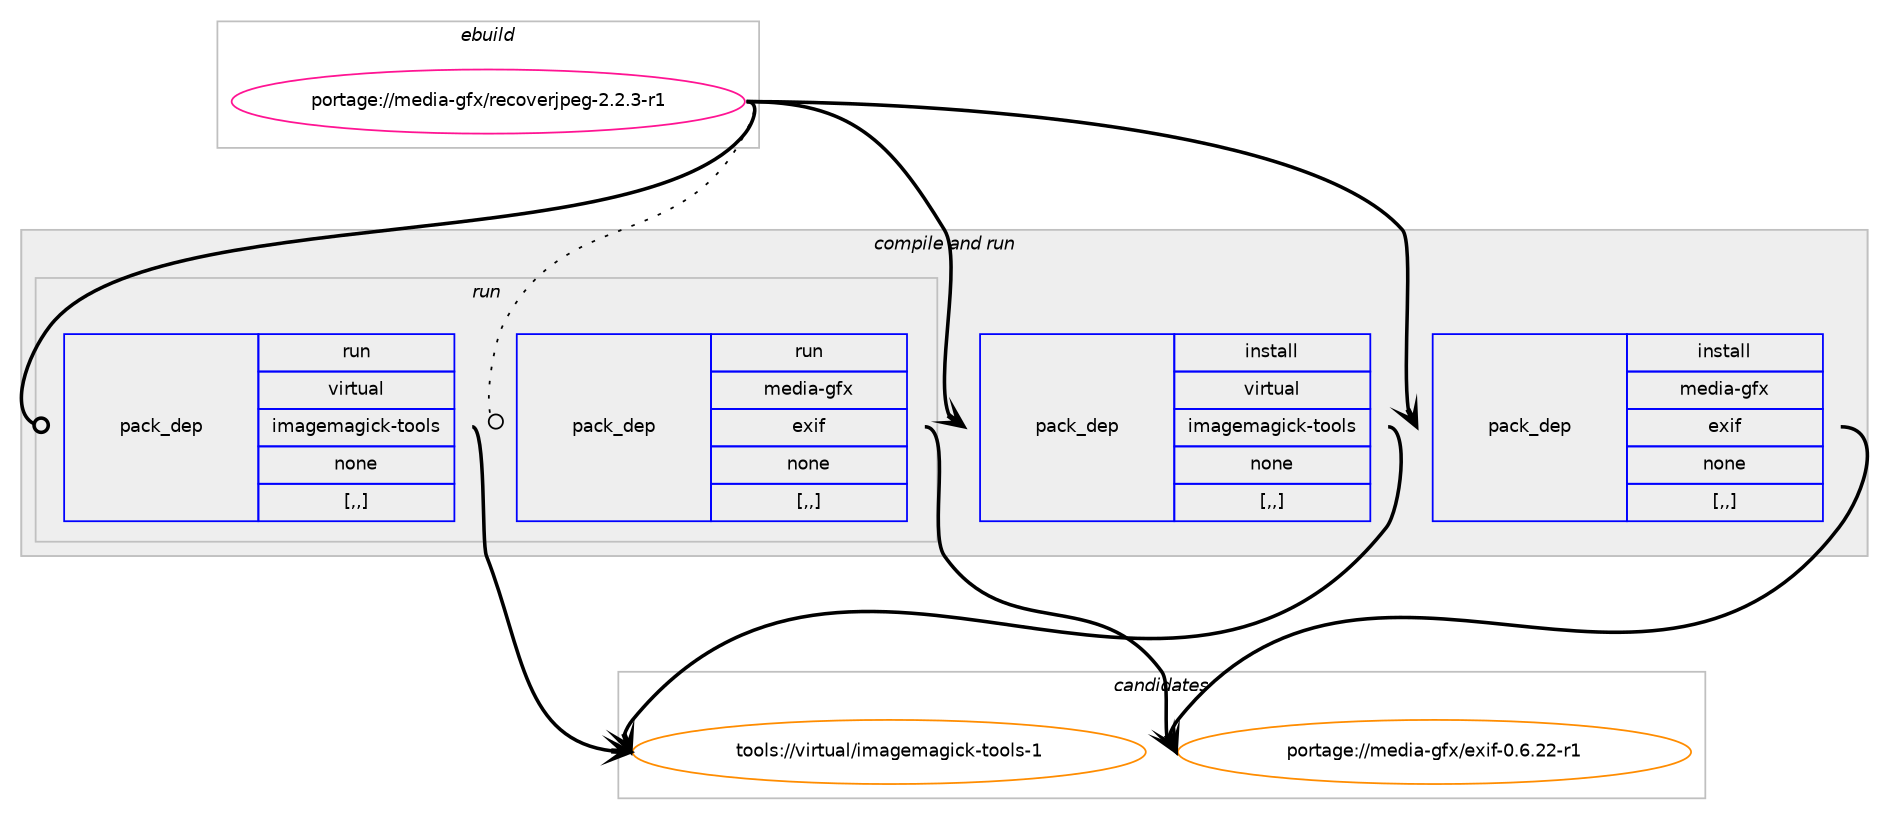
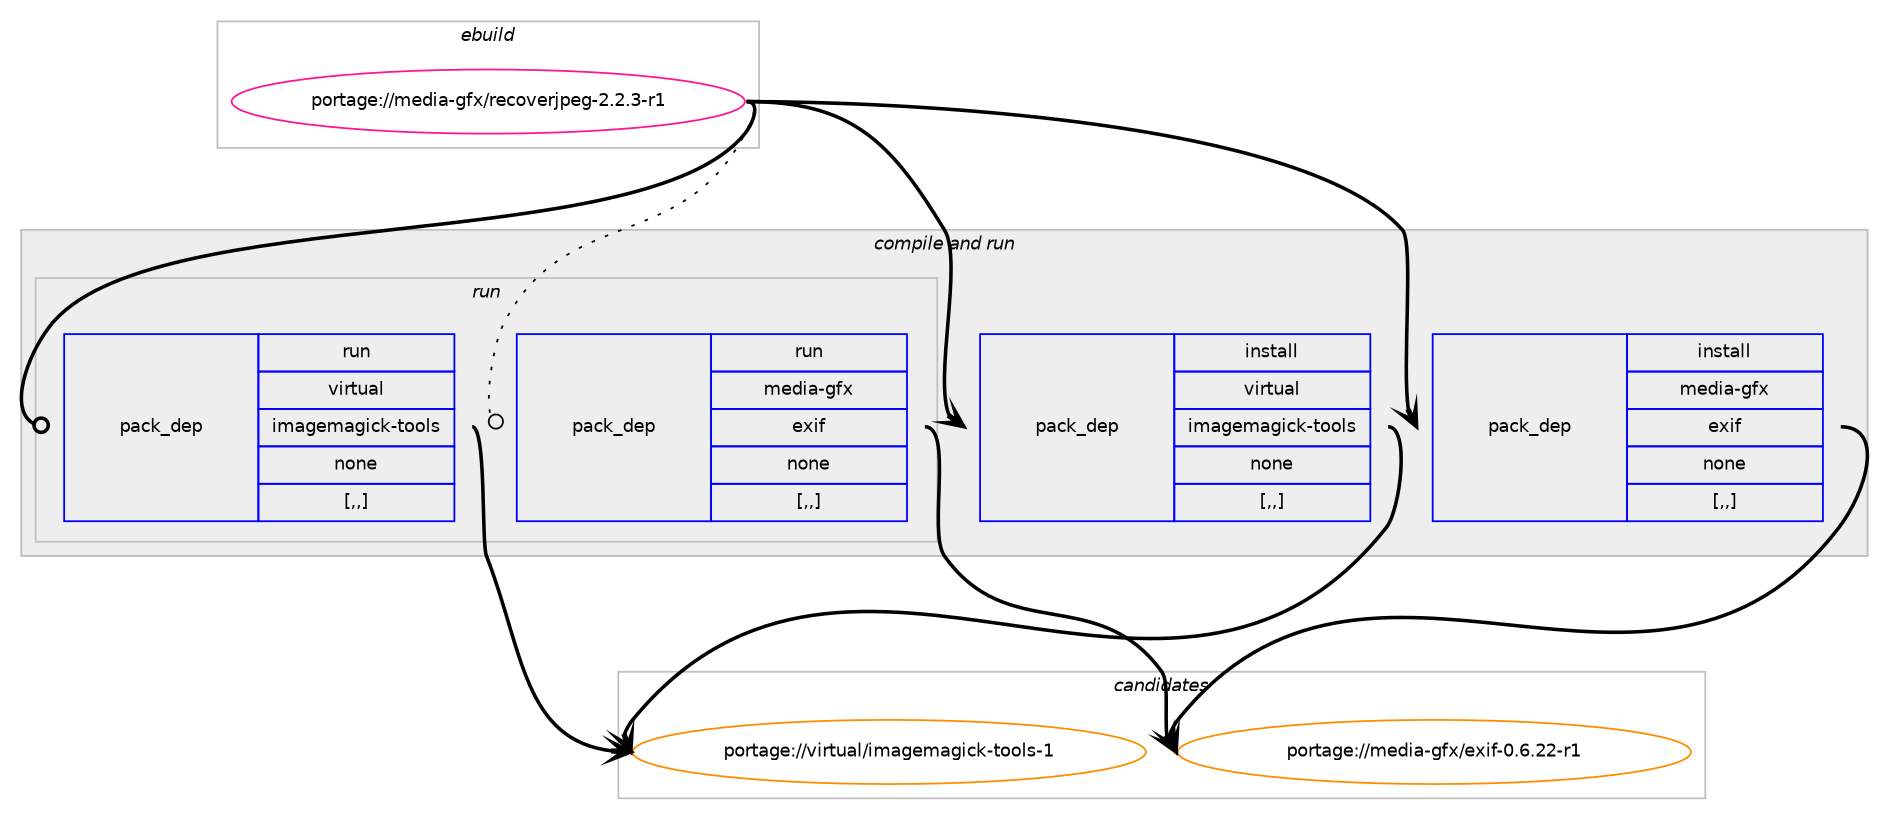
(889, 752) -> (889, 752)
